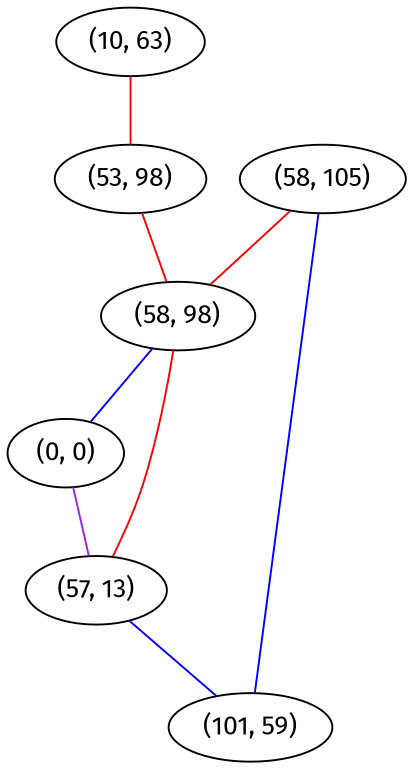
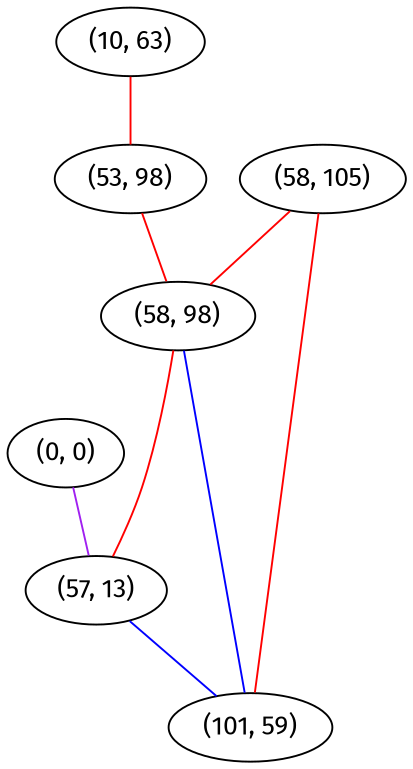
(121, 385) -> (214, 522)
(287, 453) -> (287, 453)
